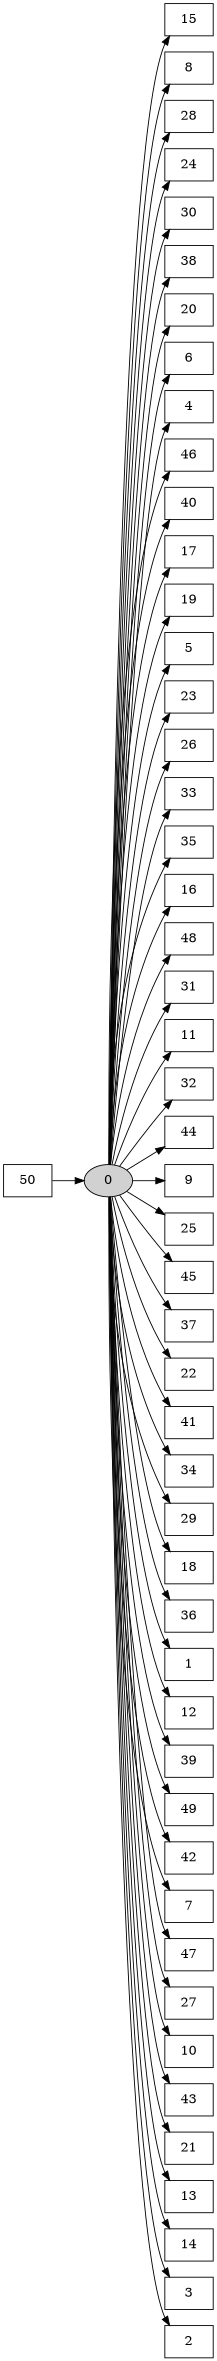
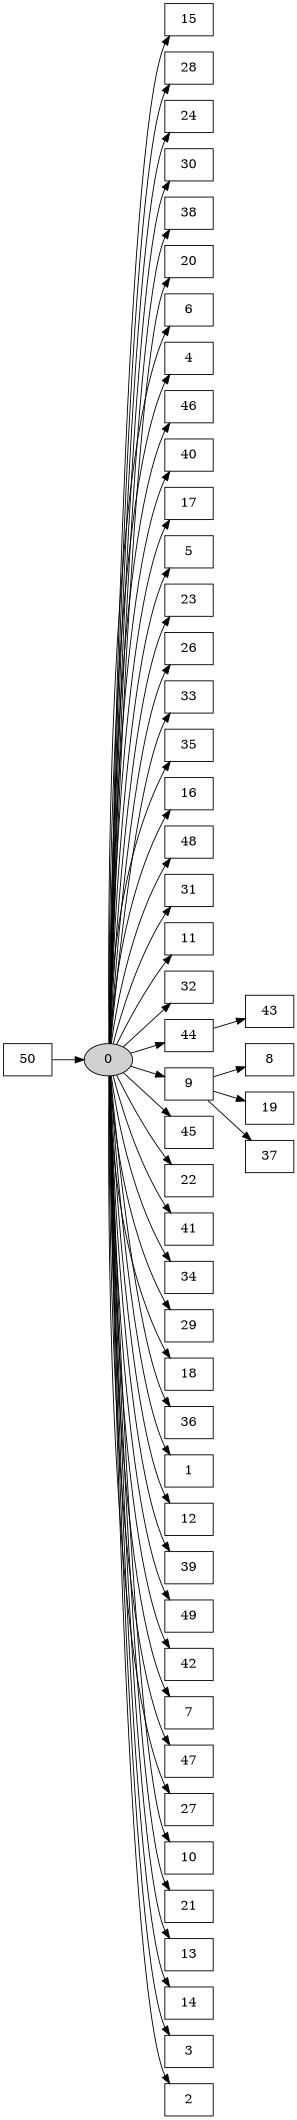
(121, 627) -> (225, 1073)
(135, 757) -> (225, 1095)
(189, 1229) -> none
(137, 1251) -> (226, 1117)
(124, 1638) -> (225, 1025)
